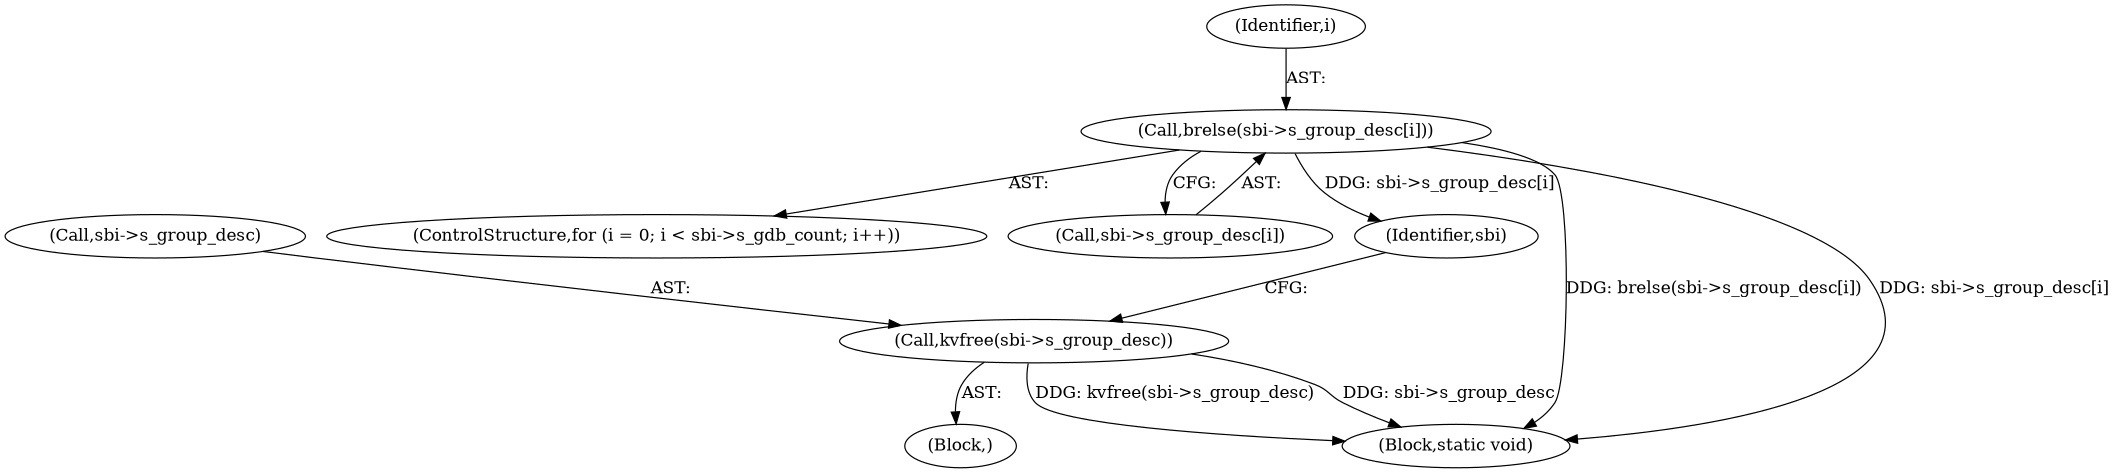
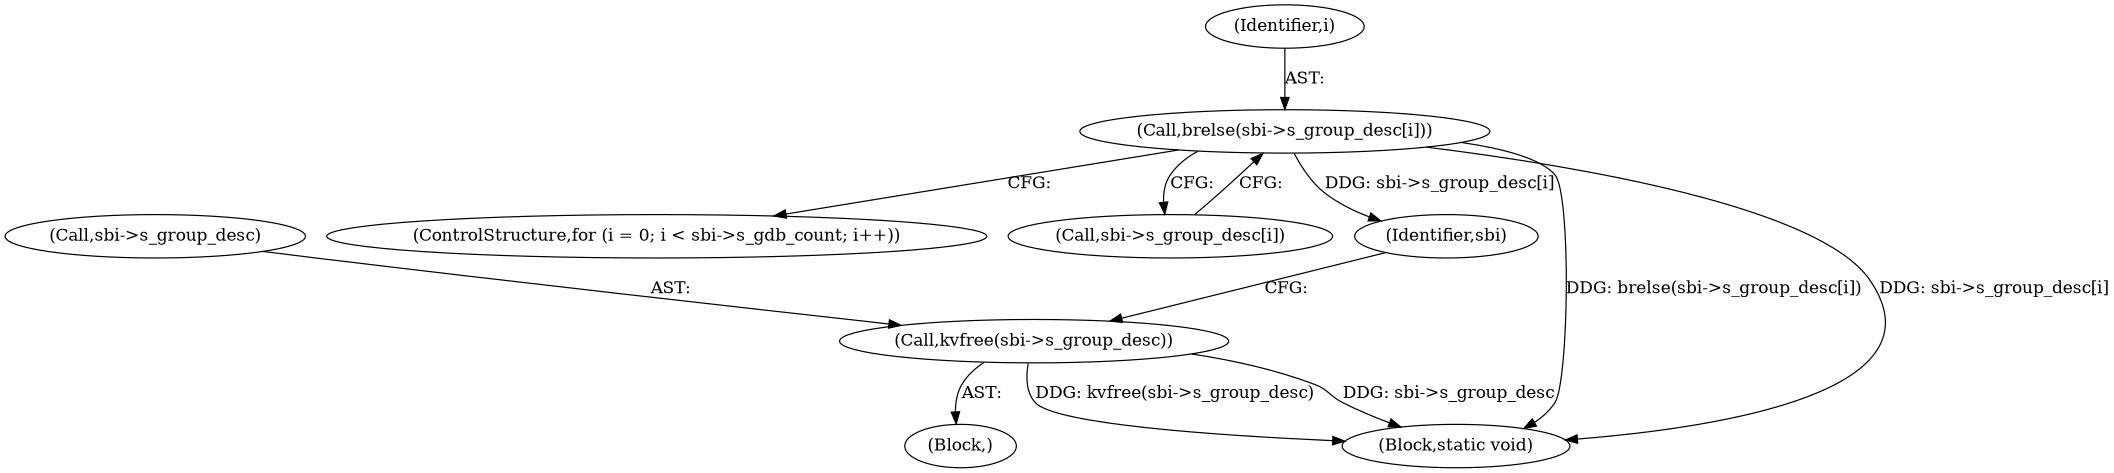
(1032, 184) -> (1032, 184)
(1264, 184) -> (1264, 184)
